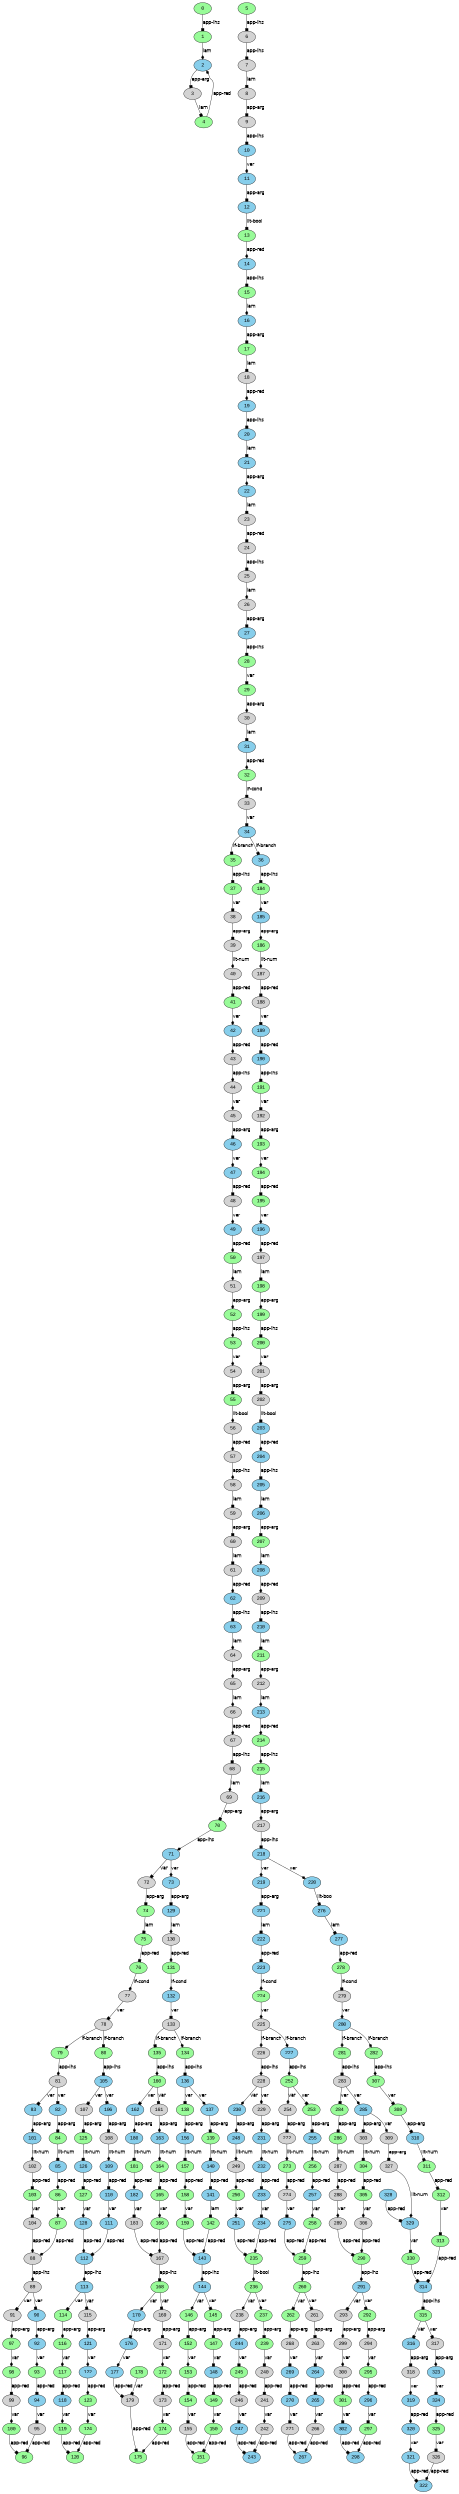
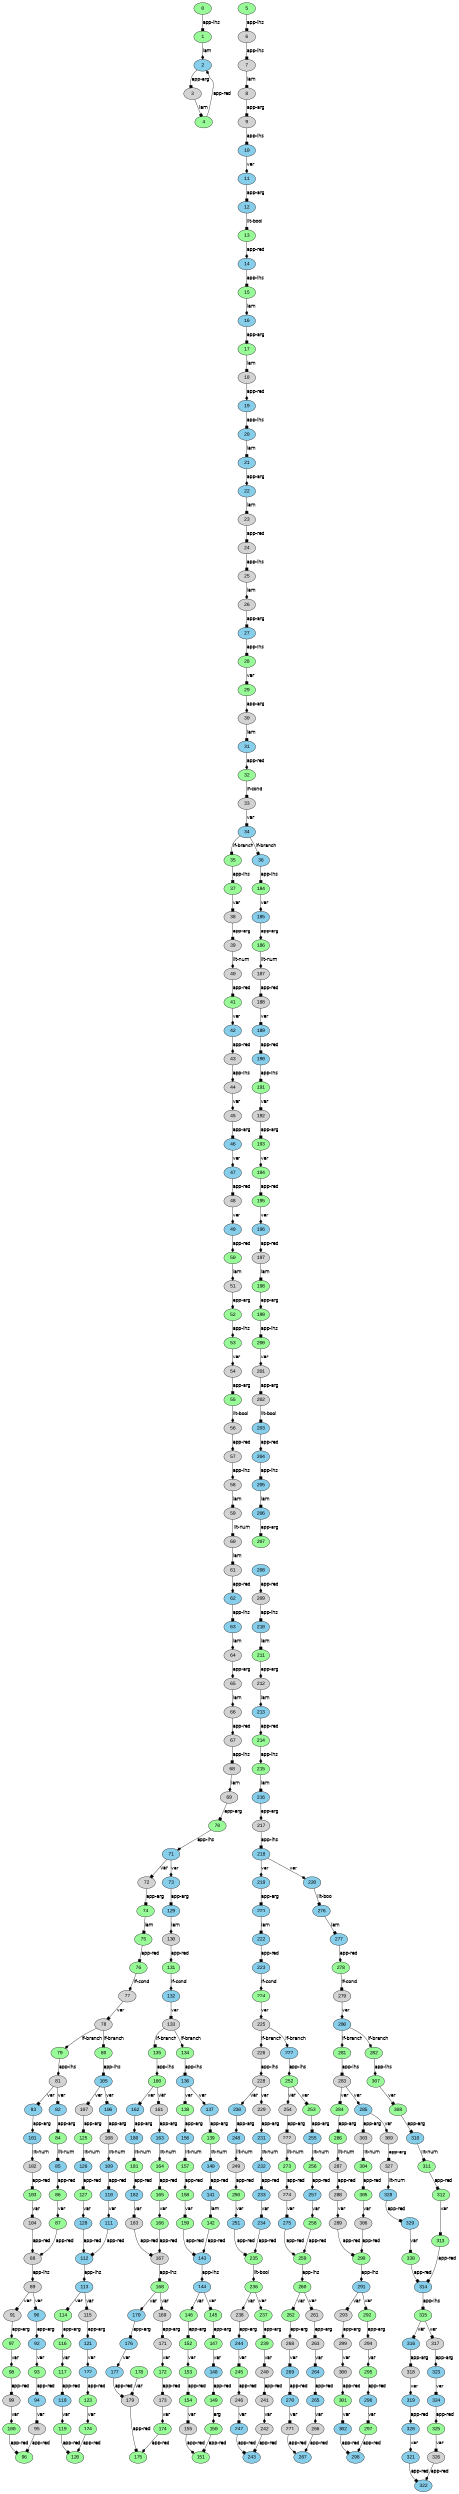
(242, 1528) -> (242, 1528)
(261, 1554) -> none
(410, 2189) -> (388, 2179)
(217, 2415) -> (217, 2415)
